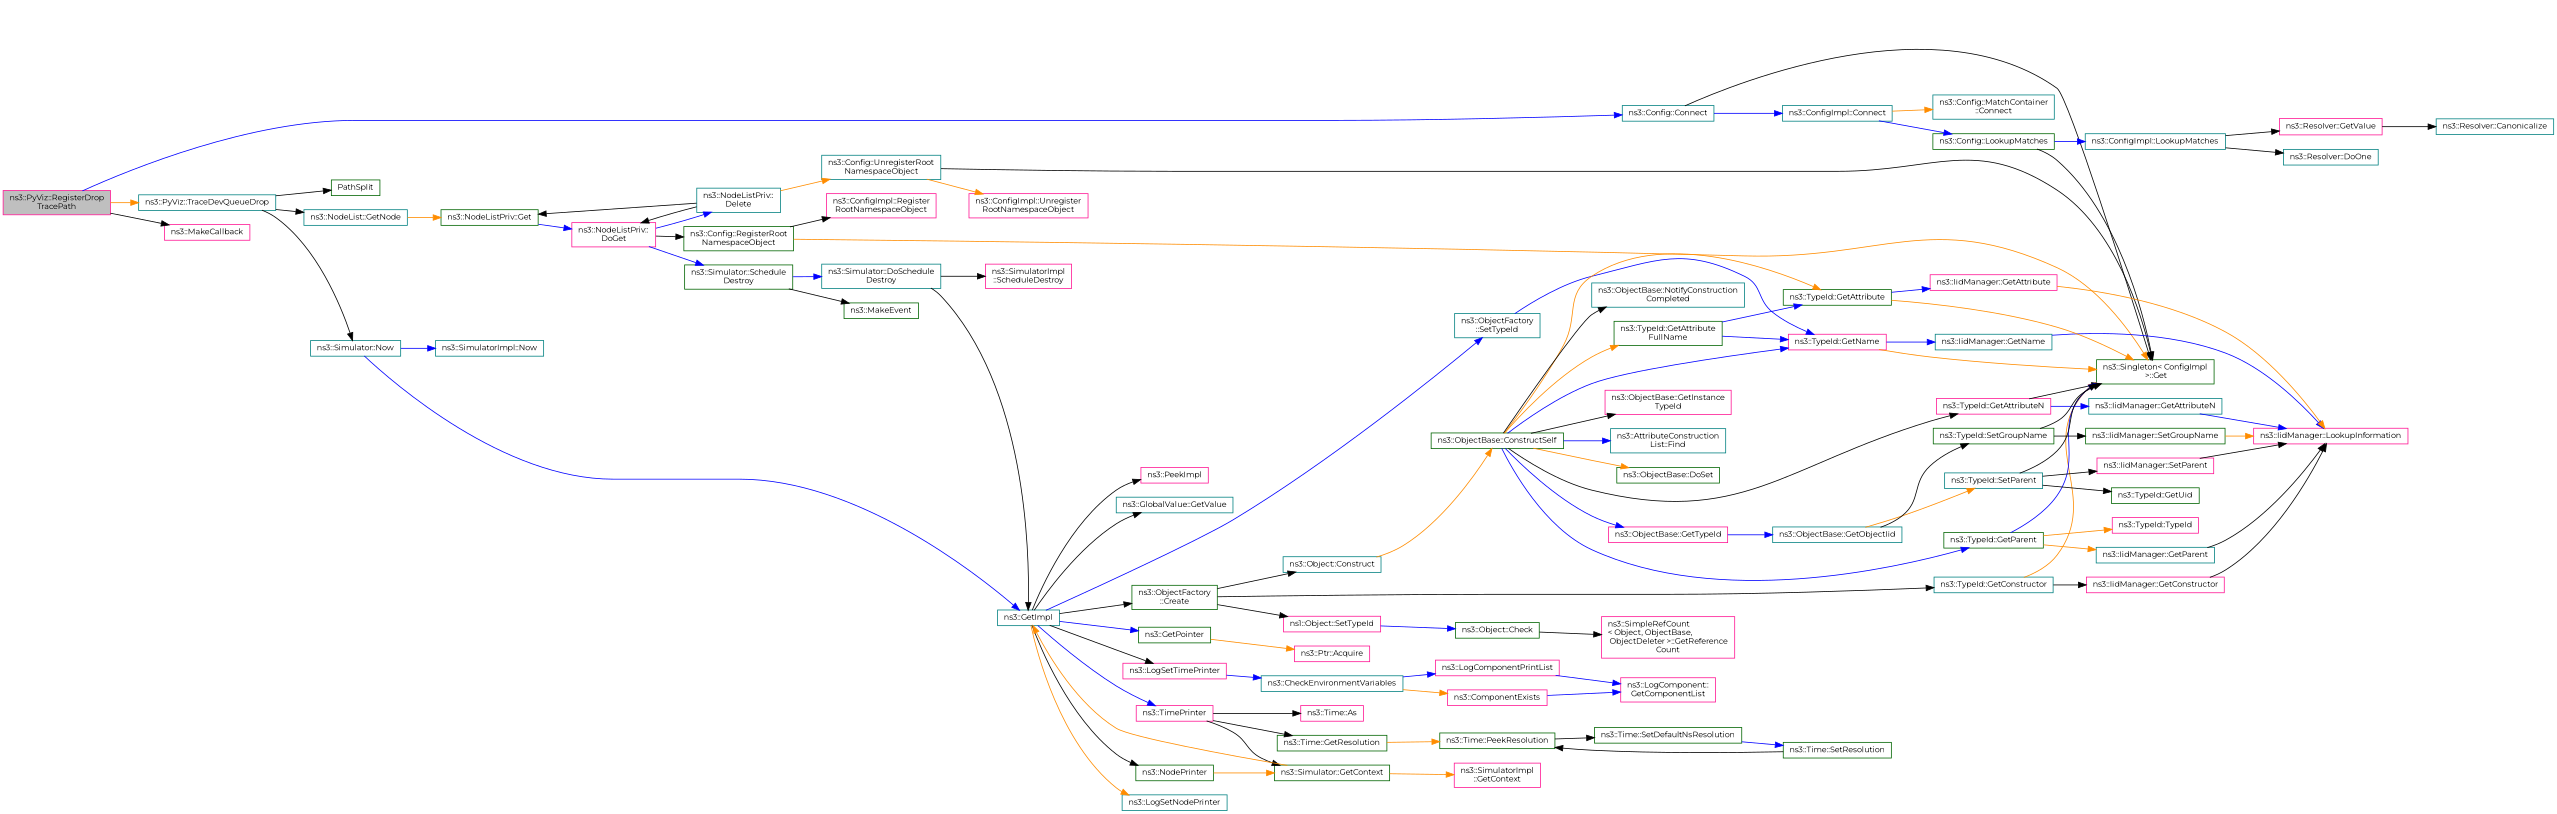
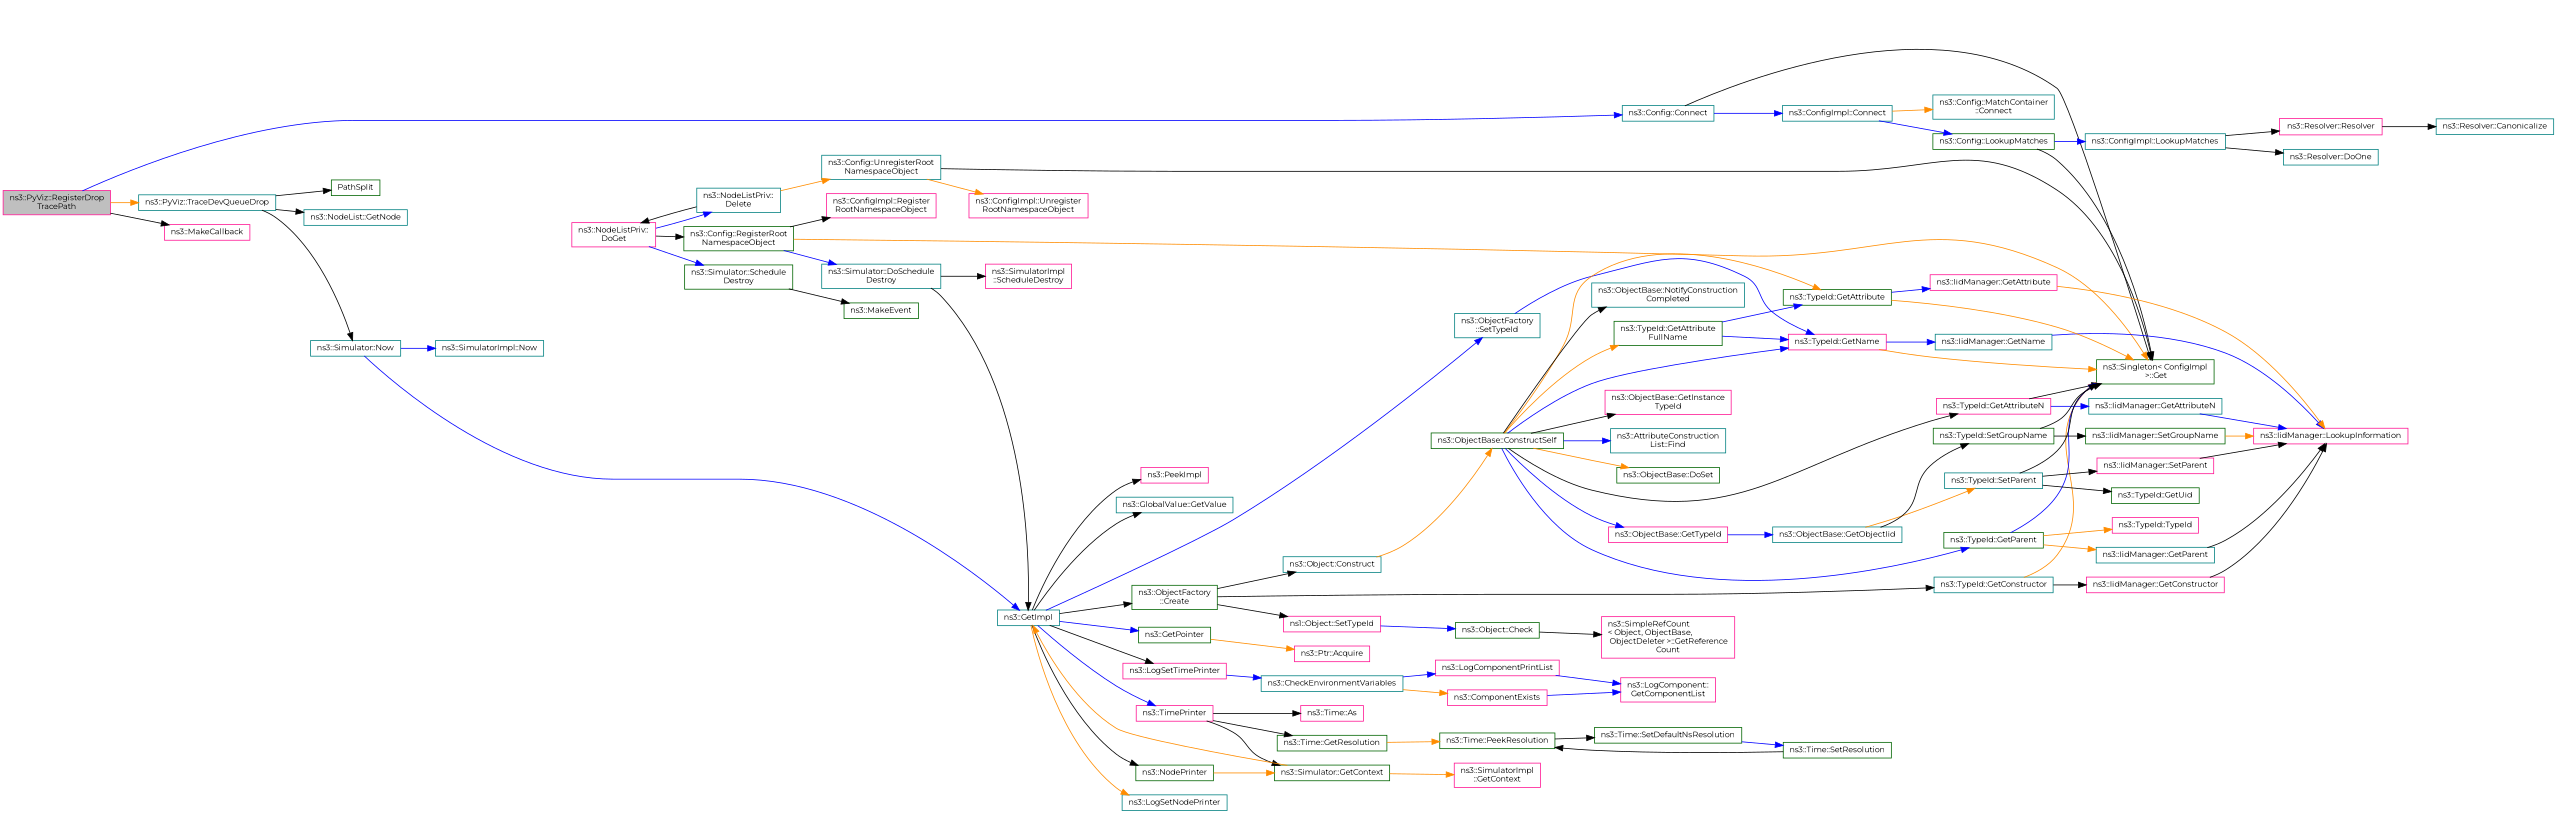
(2331, 127) -> (2331, 127)
(490, 218) -> none
(803, 277) -> (806, 256)
